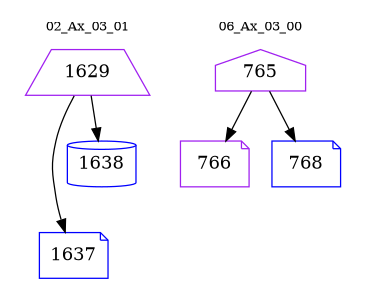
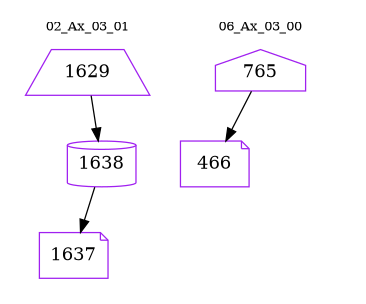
(53, 156) -> (90, 204)
(102, 164) -> (102, 164)
(215, 164) -> (215, 164)
(306, 164) -> none
(74, 255) -> (74, 255)
